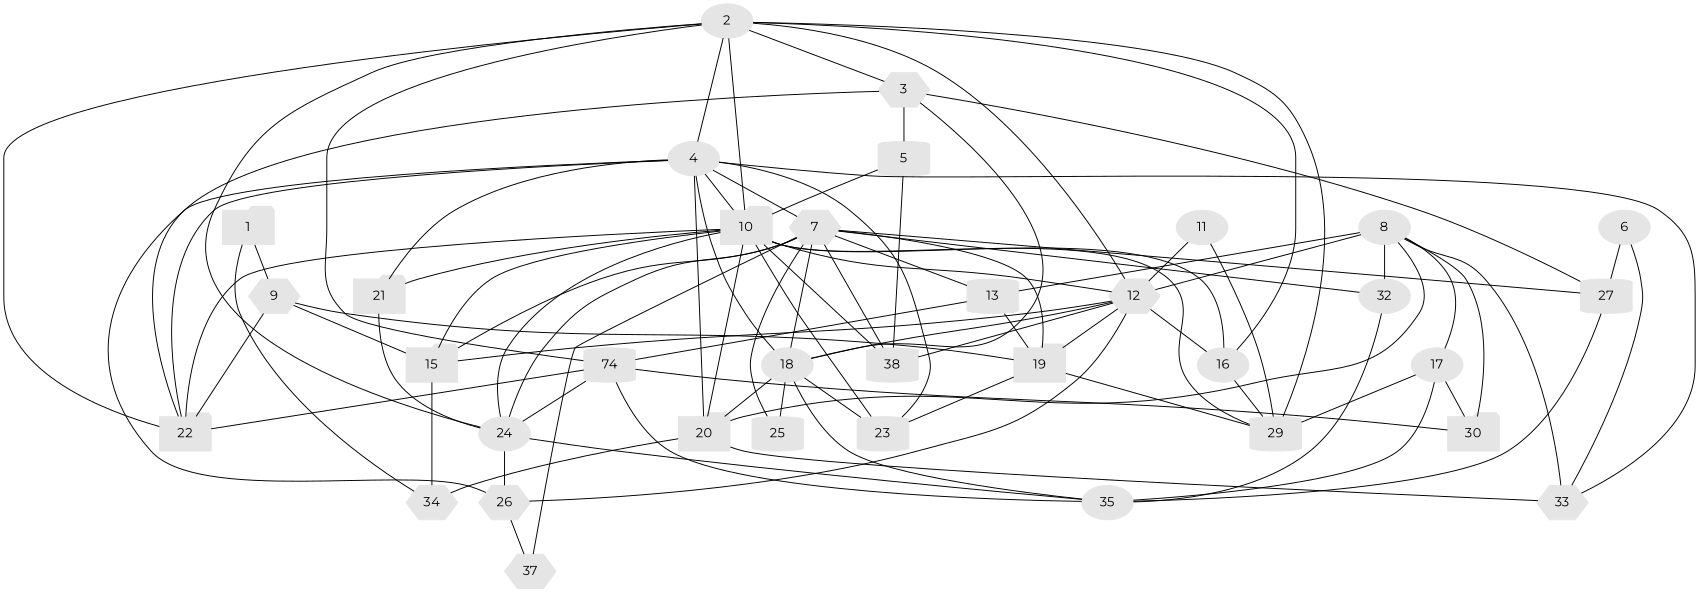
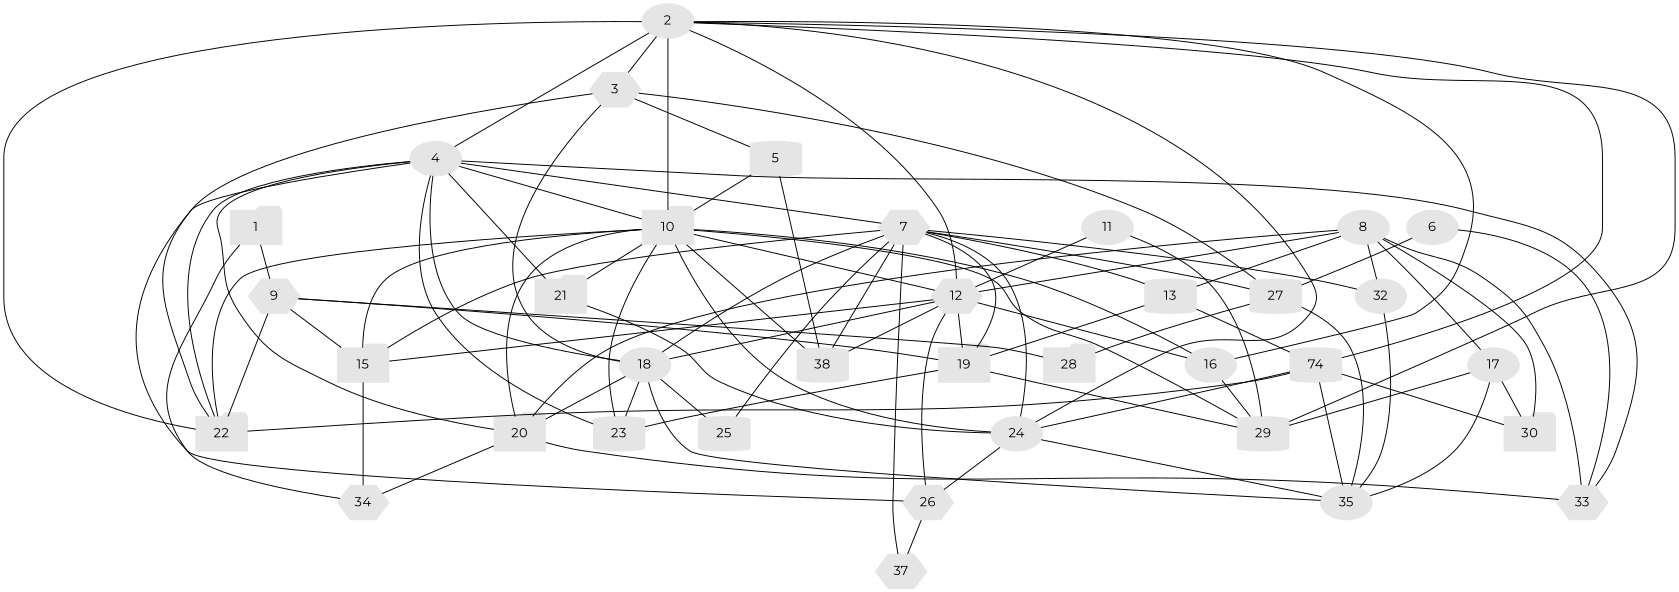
none -> (1069, 365)
